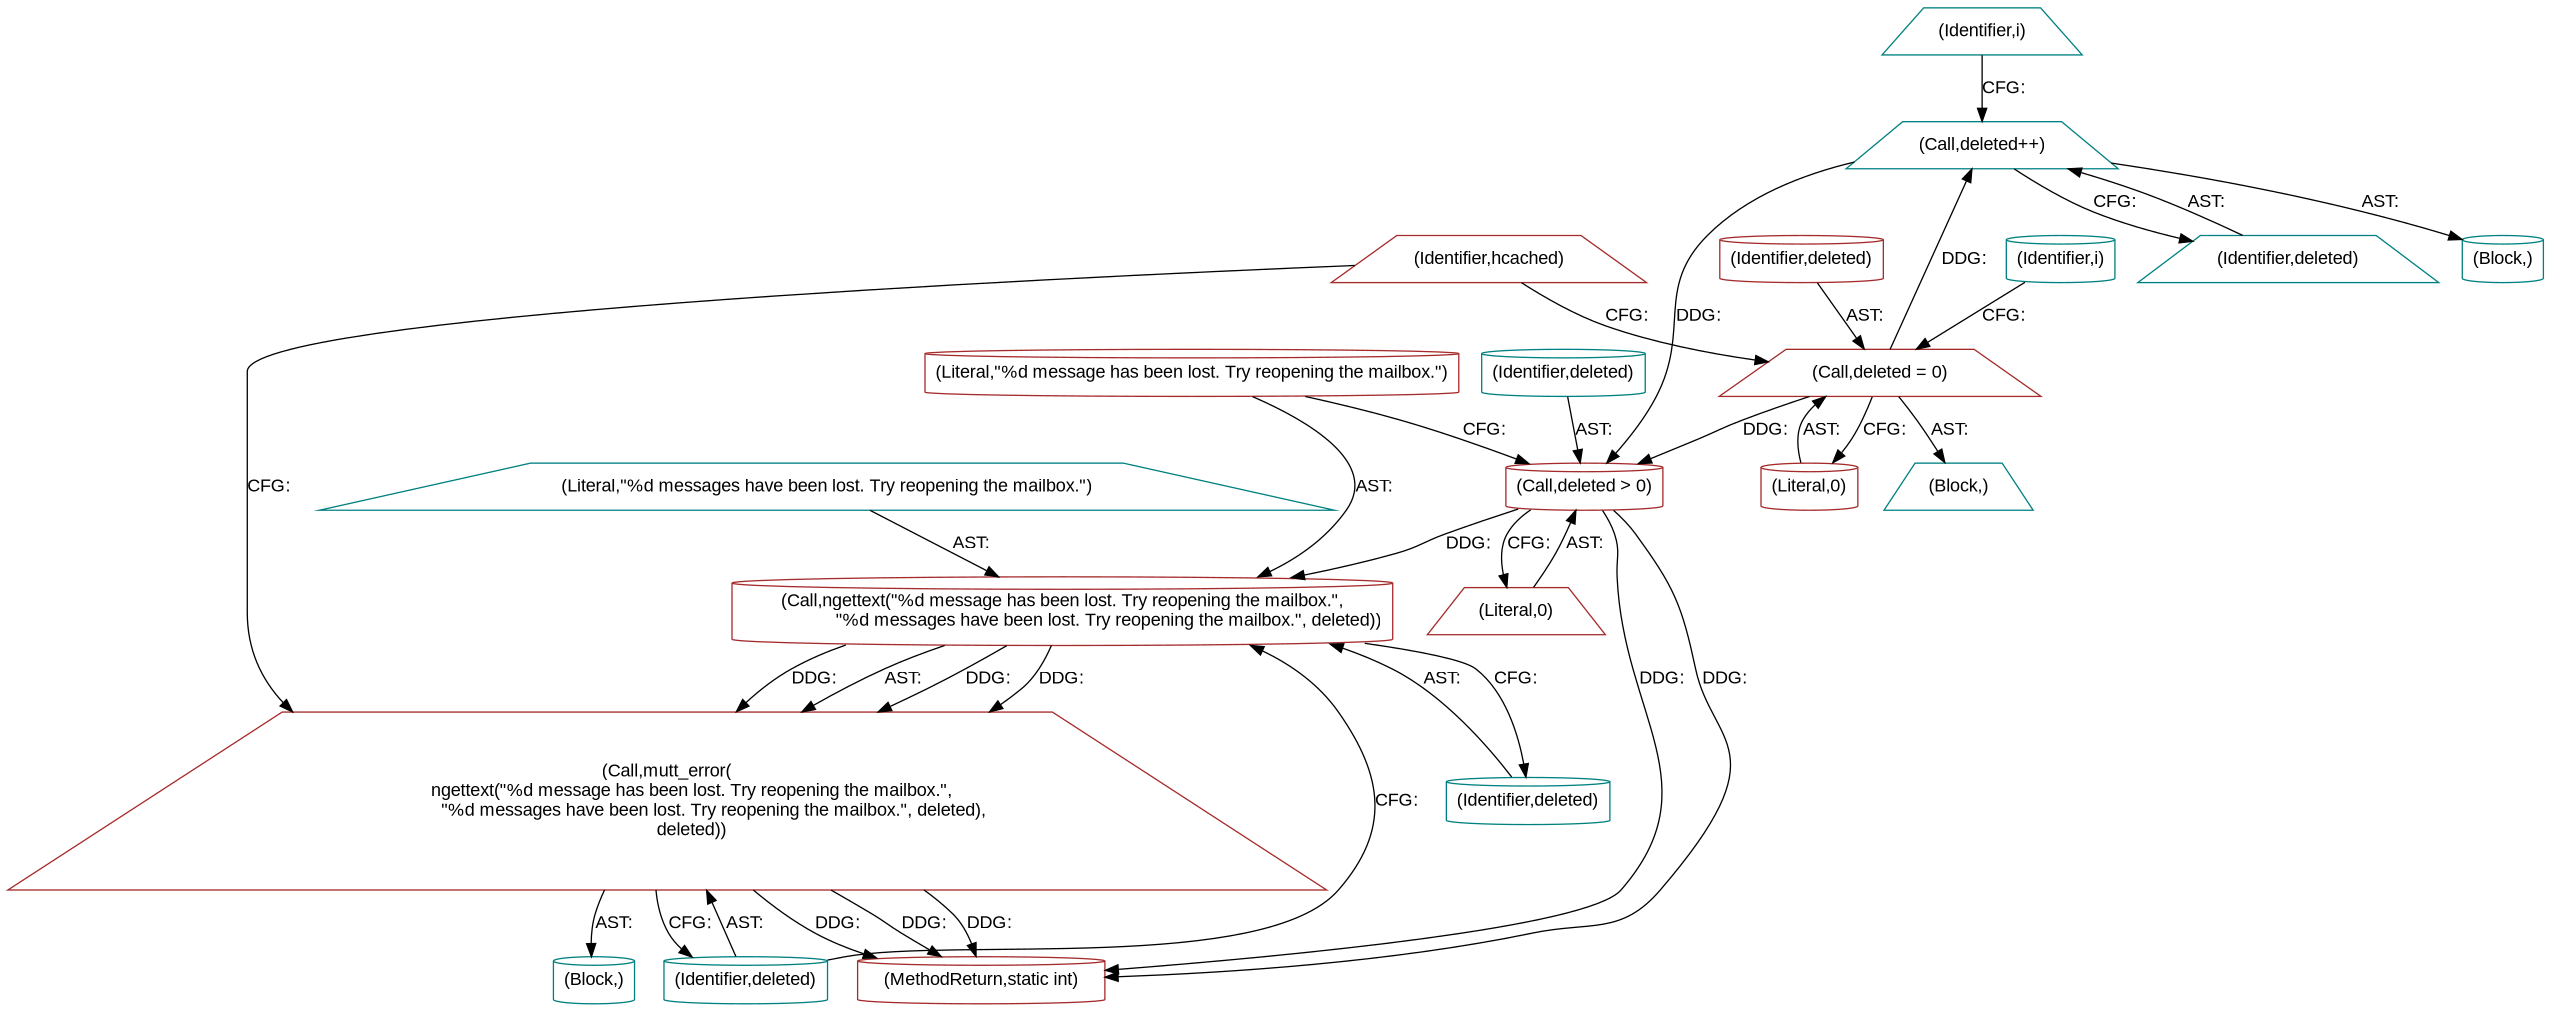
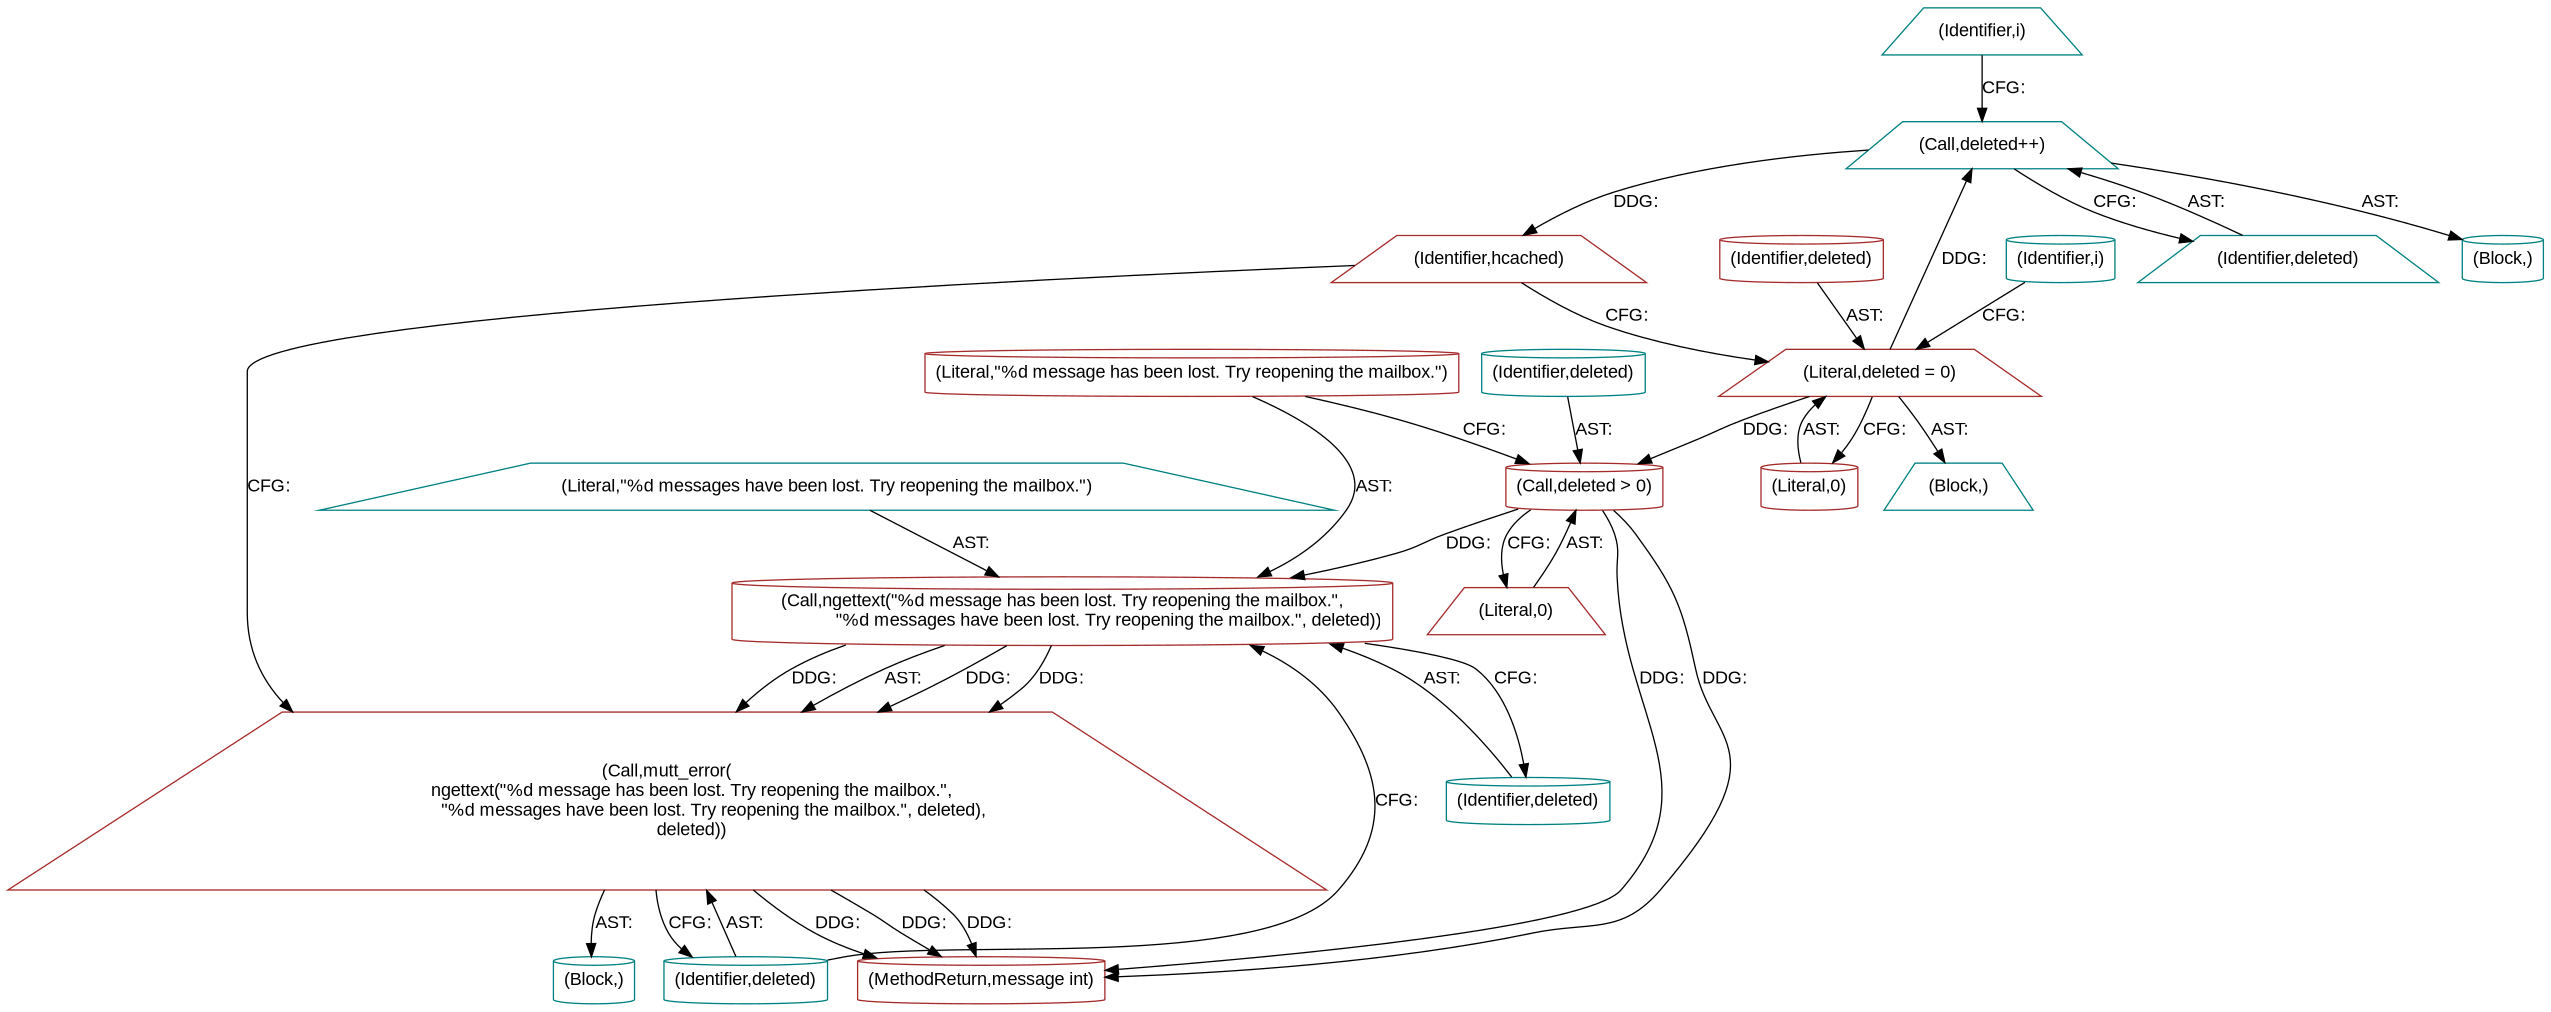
(1686, 266) -> (1697, 172)
(1880, 373) -> (1880, 373)
(981, 980) -> (981, 980)
